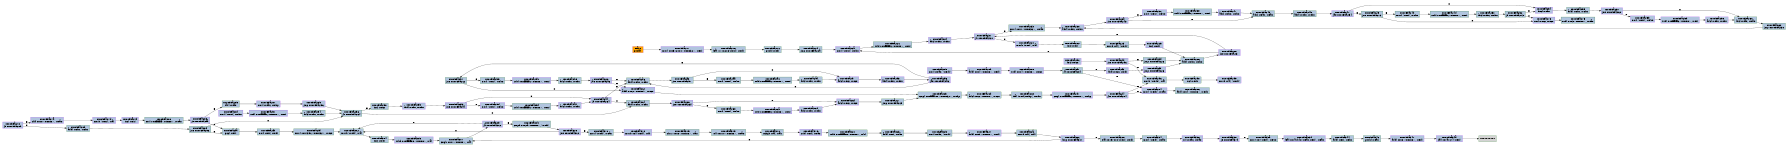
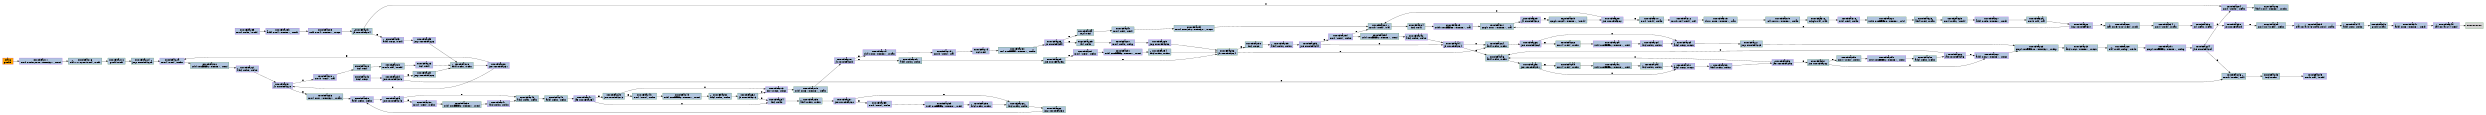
none -> (827, 76)
(421, 124) -> (1359, 32)
(216, 133) -> (1068, 57)
